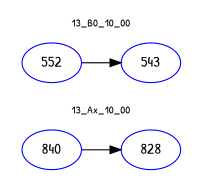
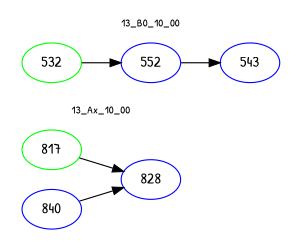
none -> (52, 63)
none -> (52, 150)
